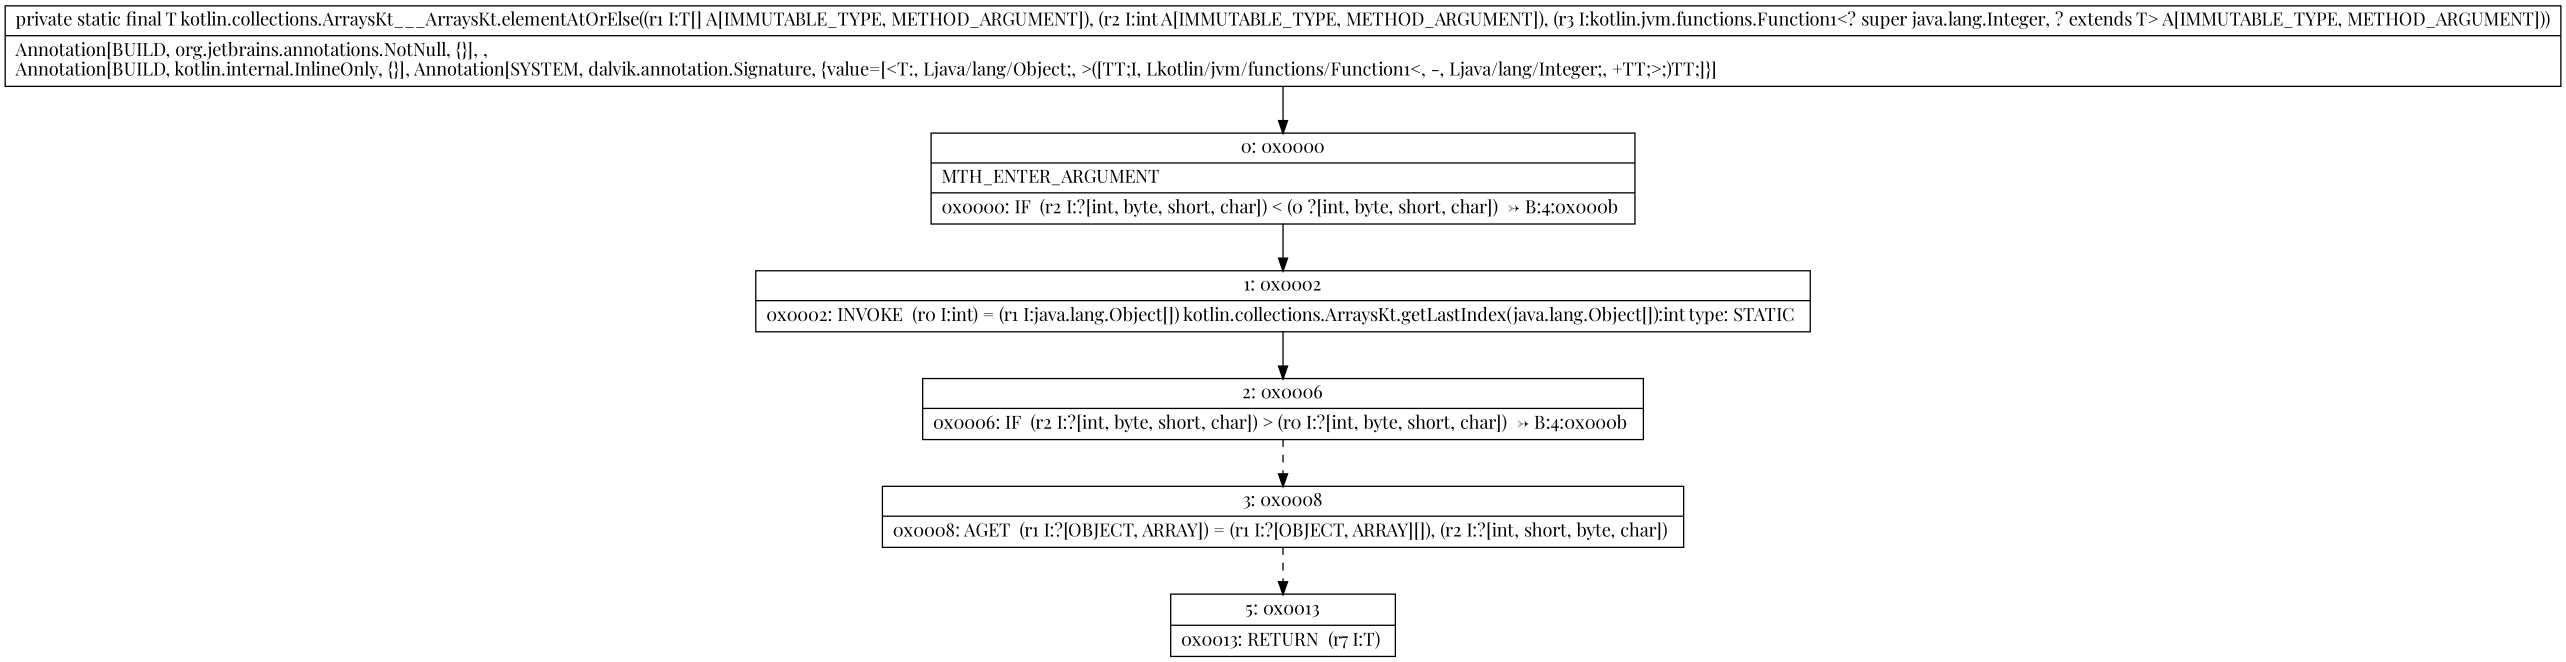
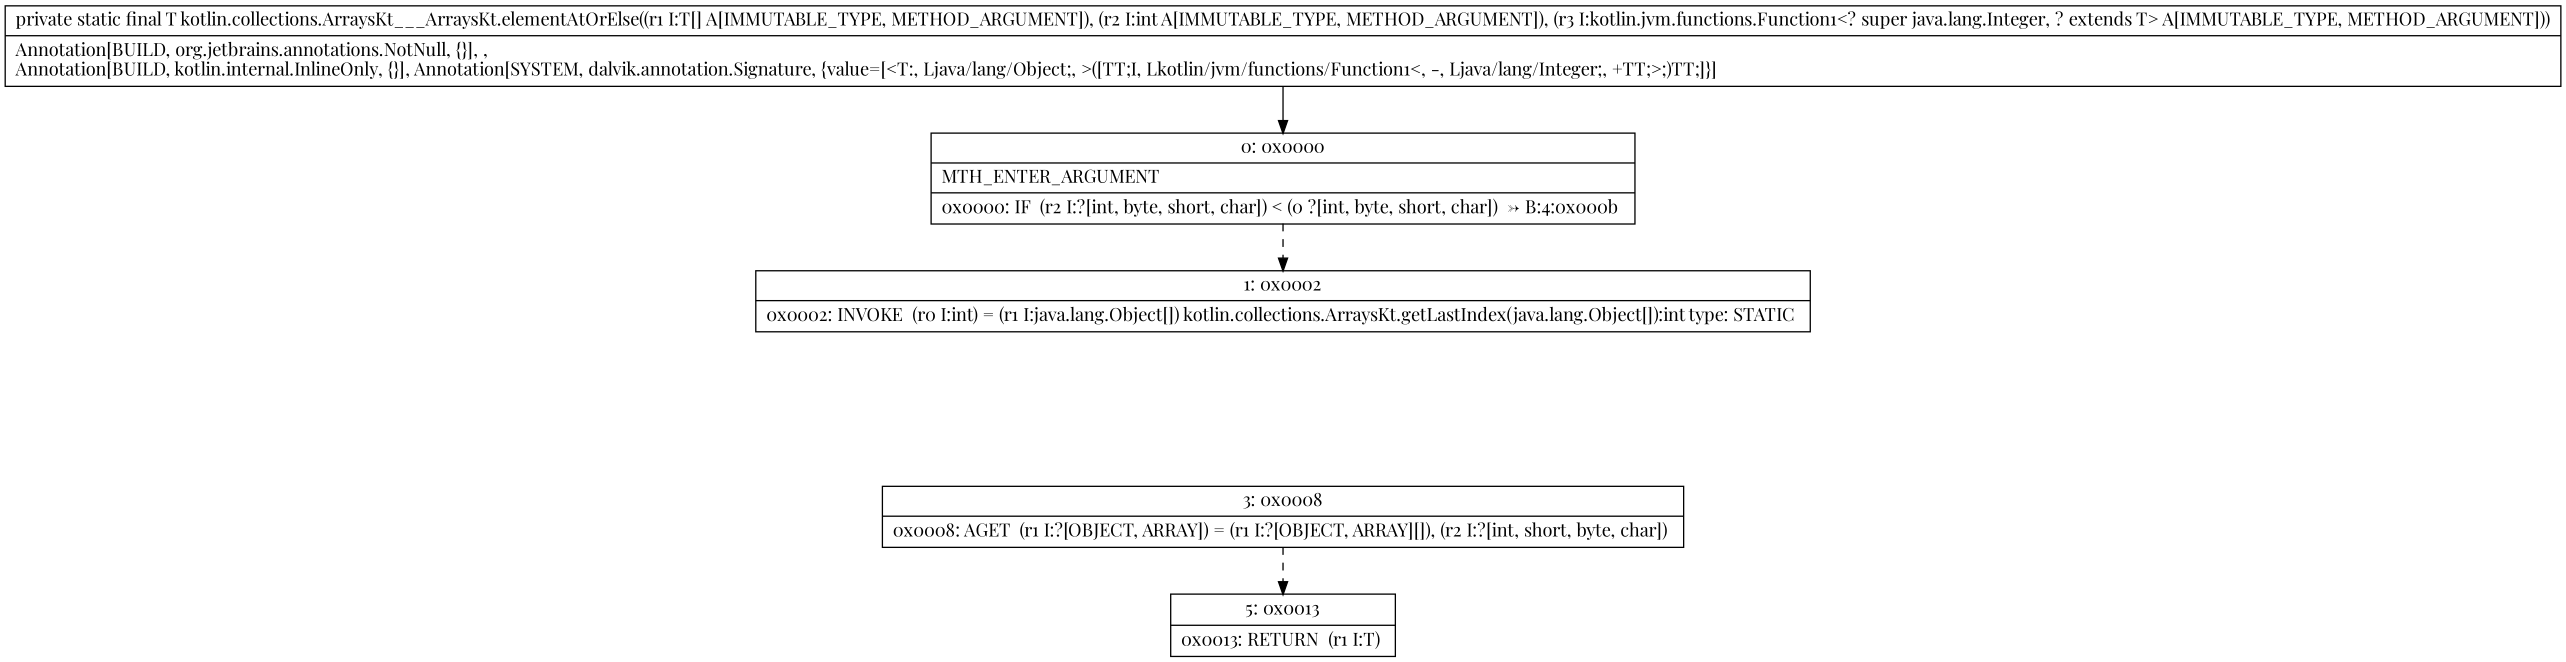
(1283, 241) -> (1283, 241)
(1283, 409) -> none
(1283, 640) -> (1283, 640)
